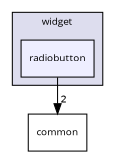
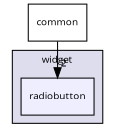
(58, 92) -> (58, 57)
